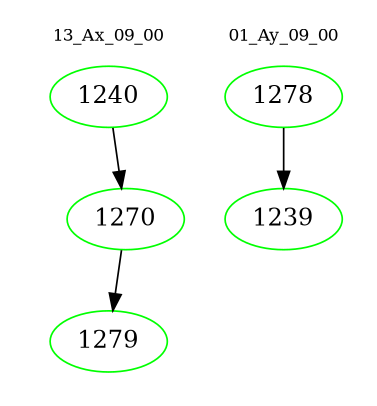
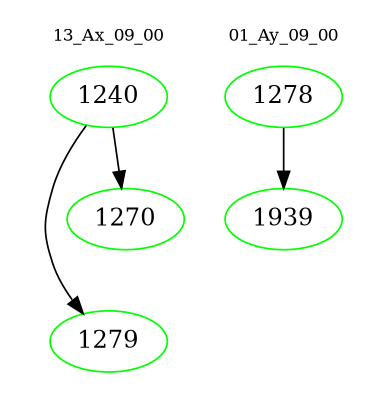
(284, 219) -> (284, 219)
(118, 272) -> (47, 211)
